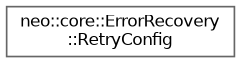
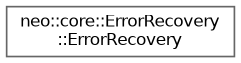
(121, 32) -> (121, 32)
